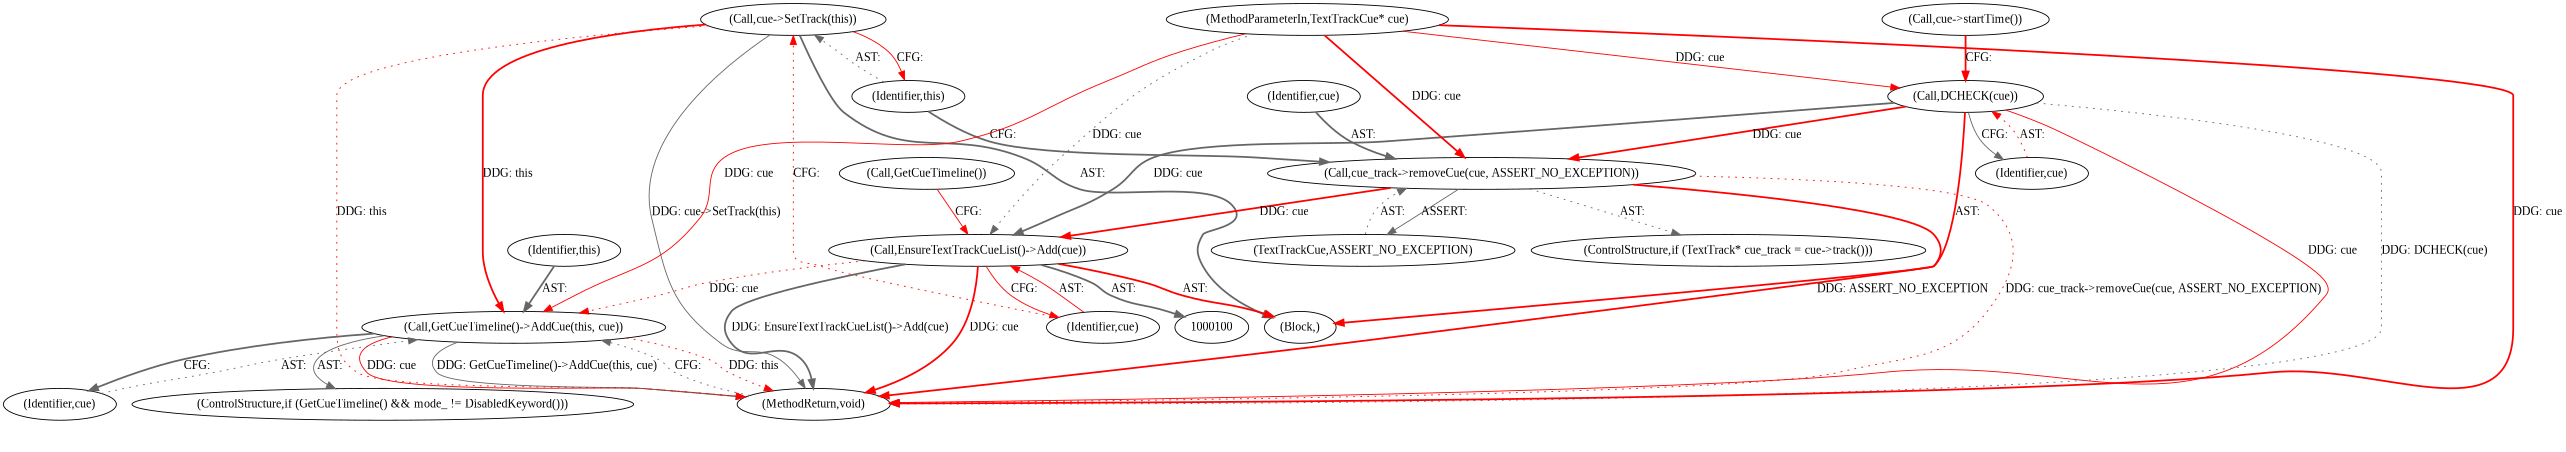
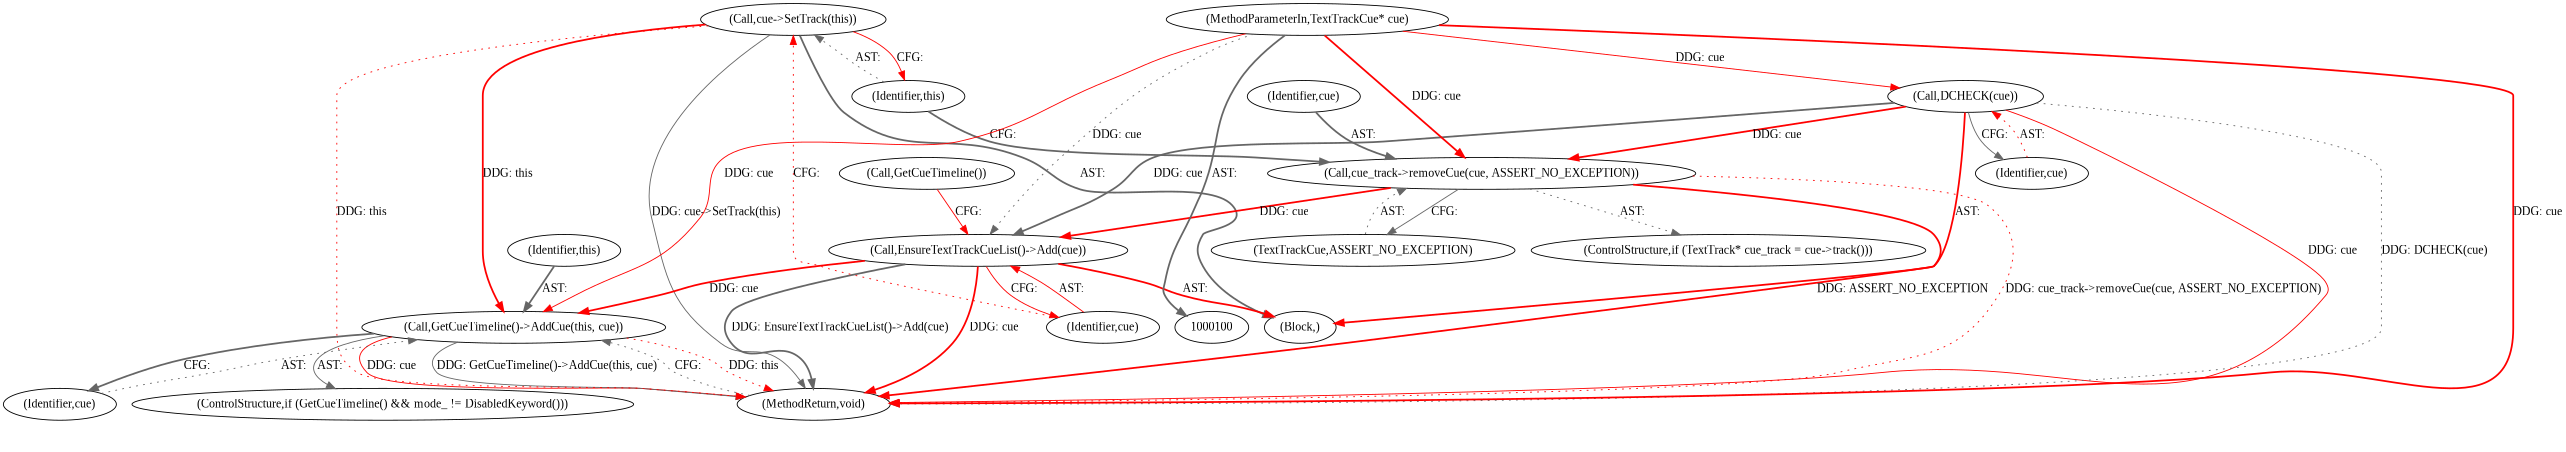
(1966, 19) -> none
(1446, 212) -> (1446, 212)
(725, 279) -> (725, 279)
(1107, 293) -> (1210, 168)
